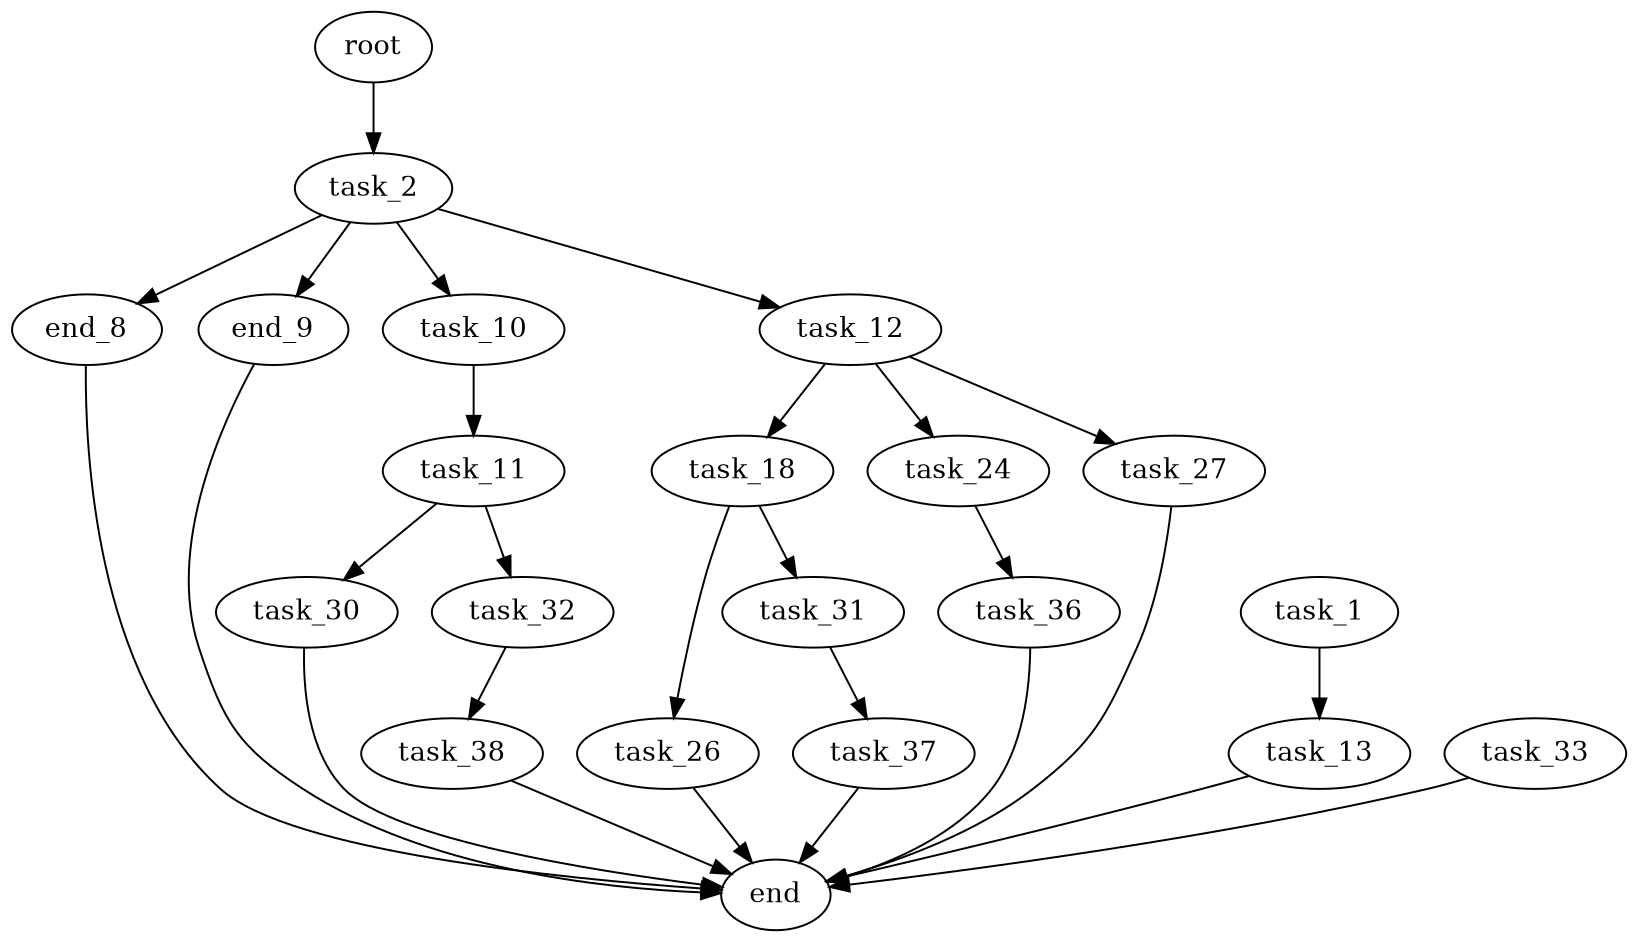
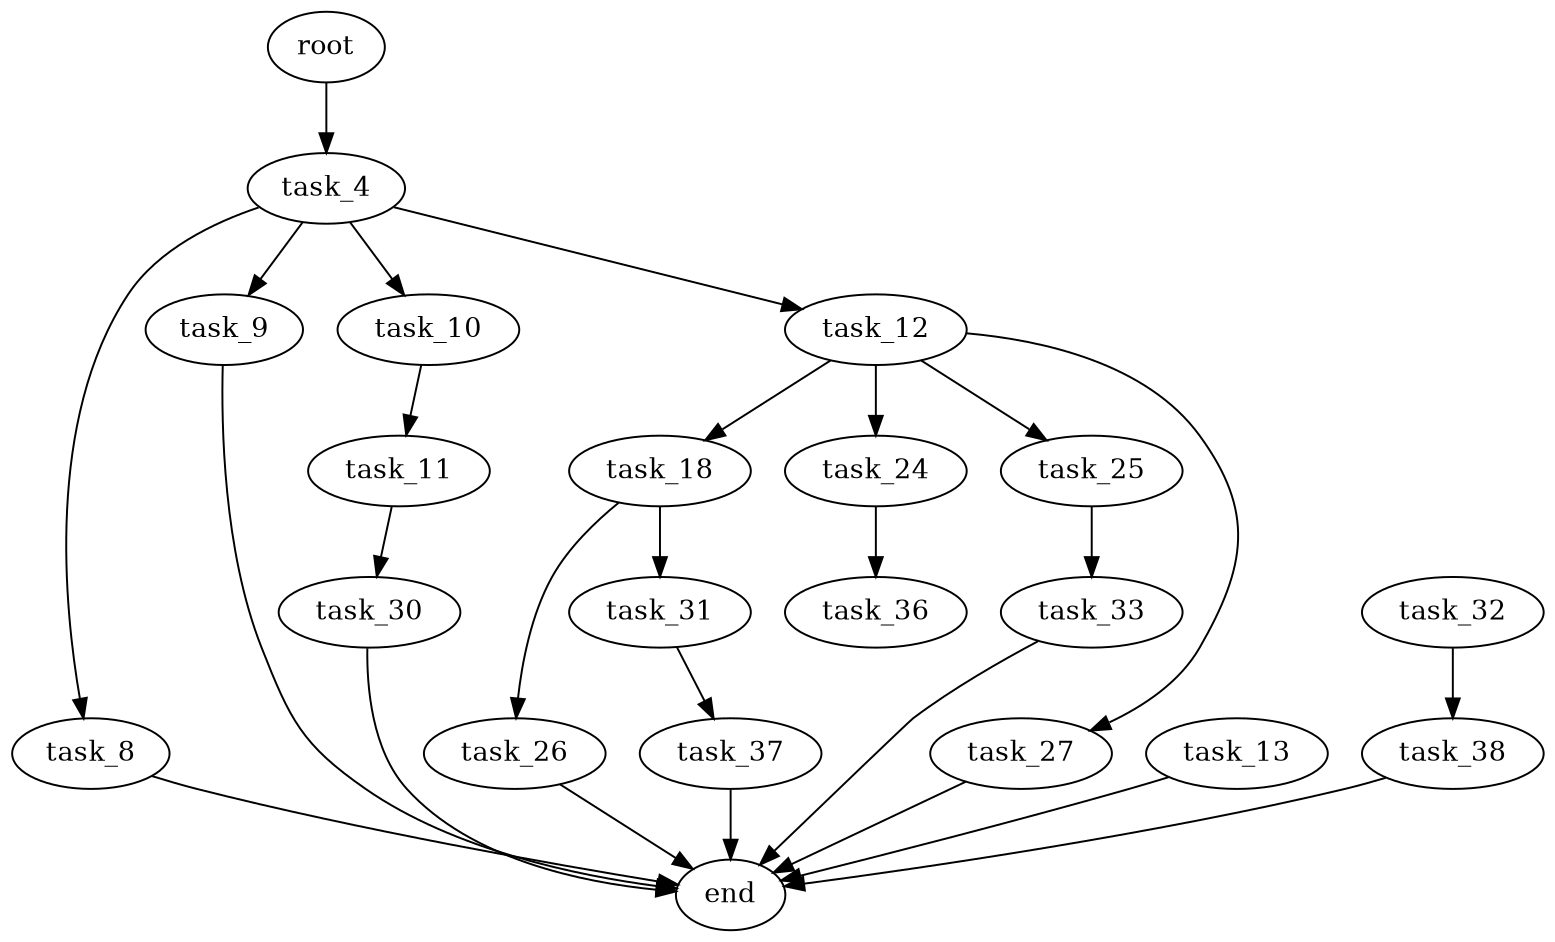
(374, 188) -> (326, 188)
(87, 330) -> (91, 754)
(273, 330) -> (224, 330)
none -> (1092, 471)
(495, 532) -> none
(1319, 612) -> none
(984, 798) -> none
